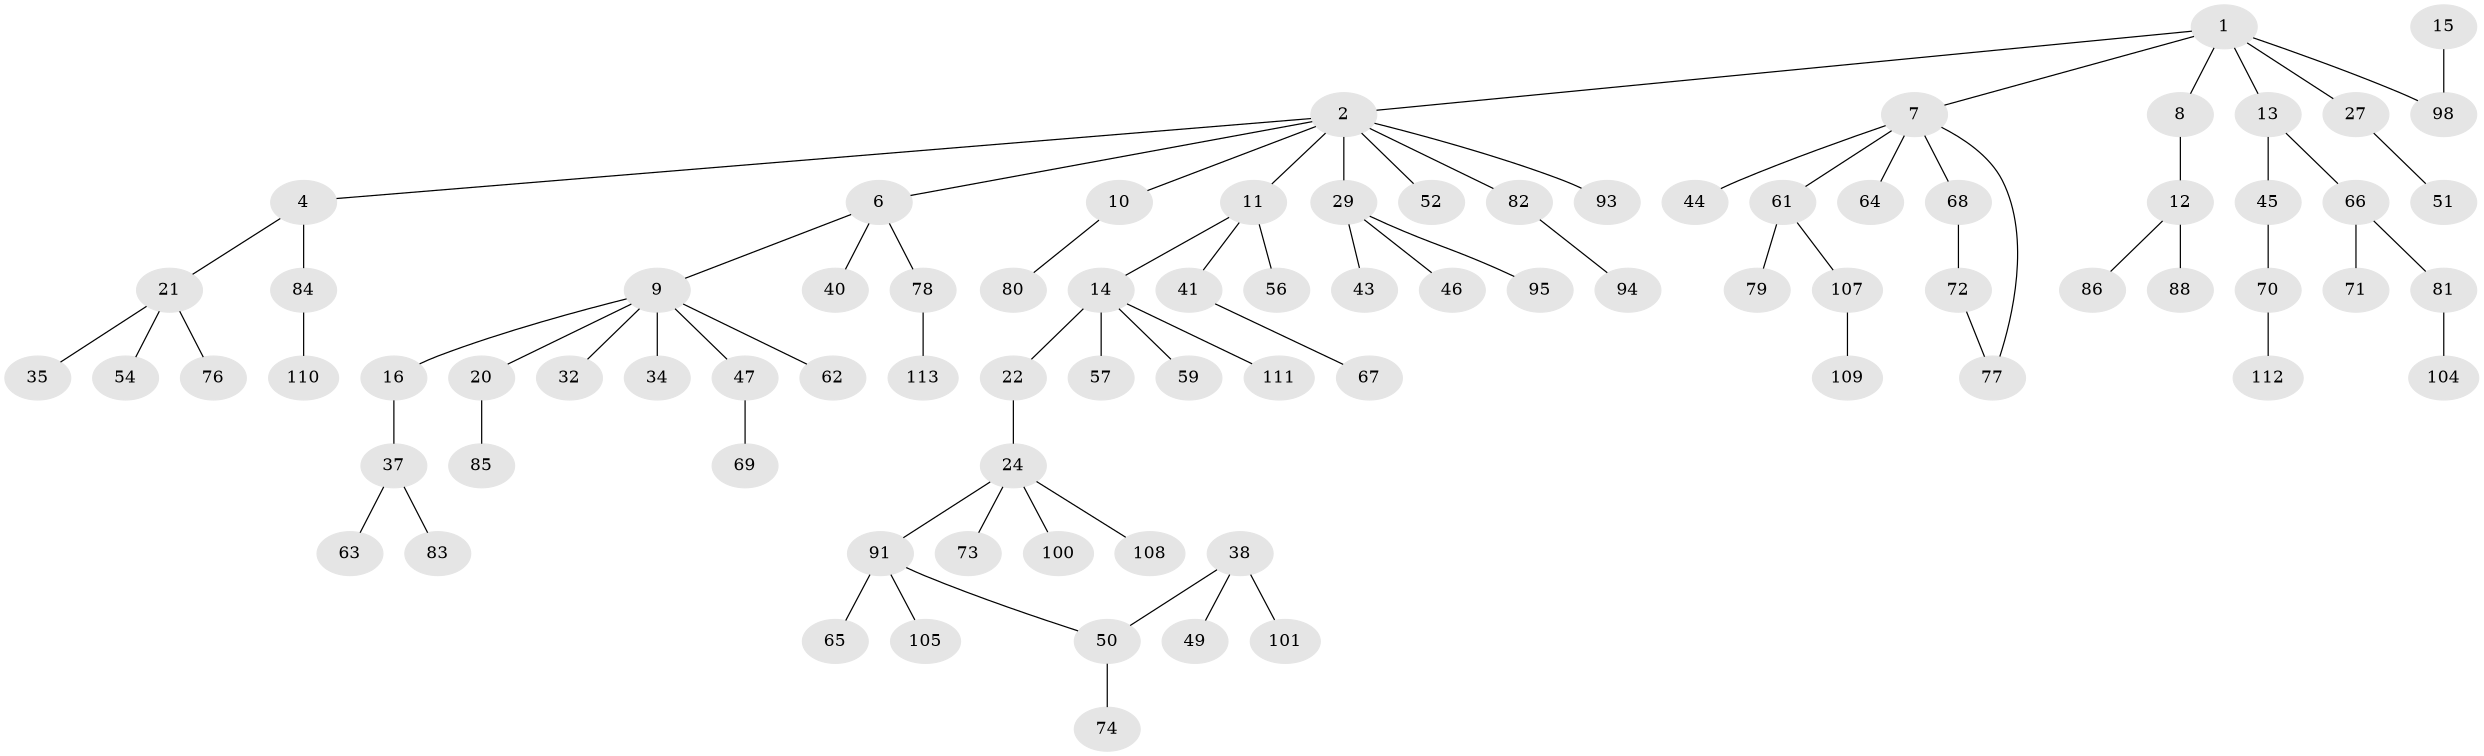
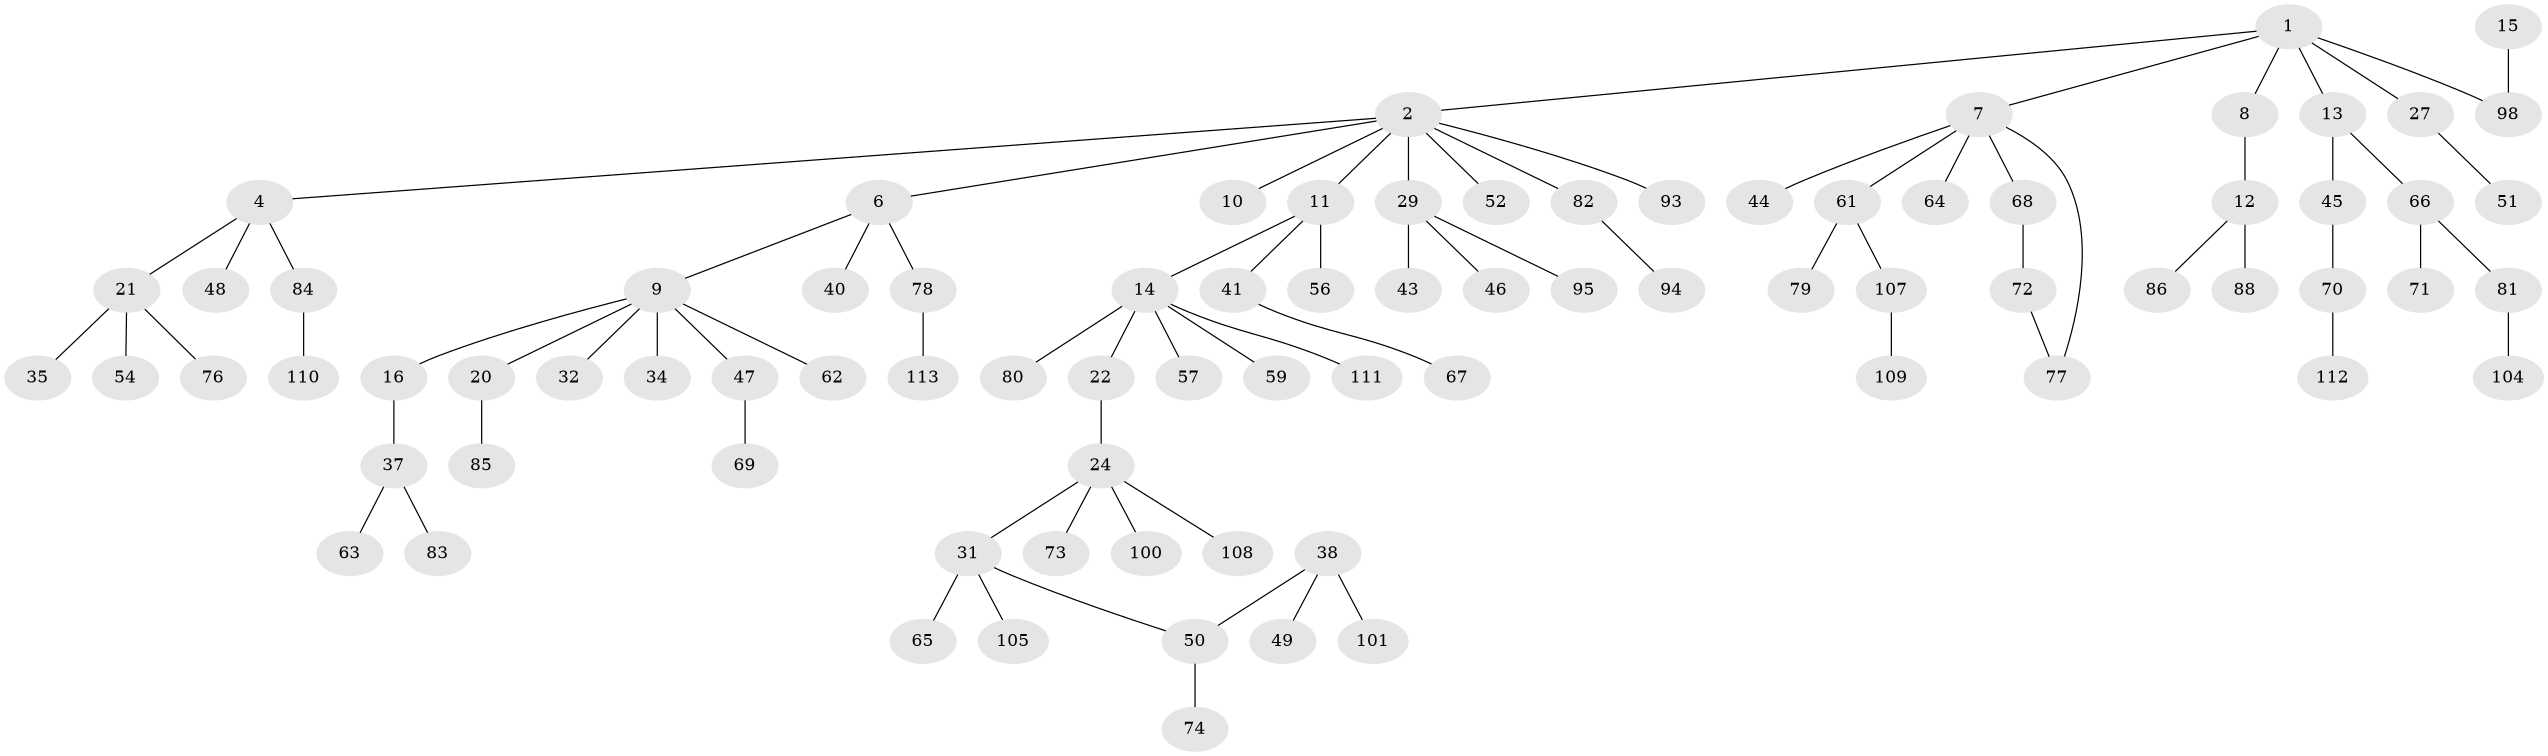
(1066, 246) -> (1079, 334)
none -> (216, 290)
(880, 554) -> (968, 554)
